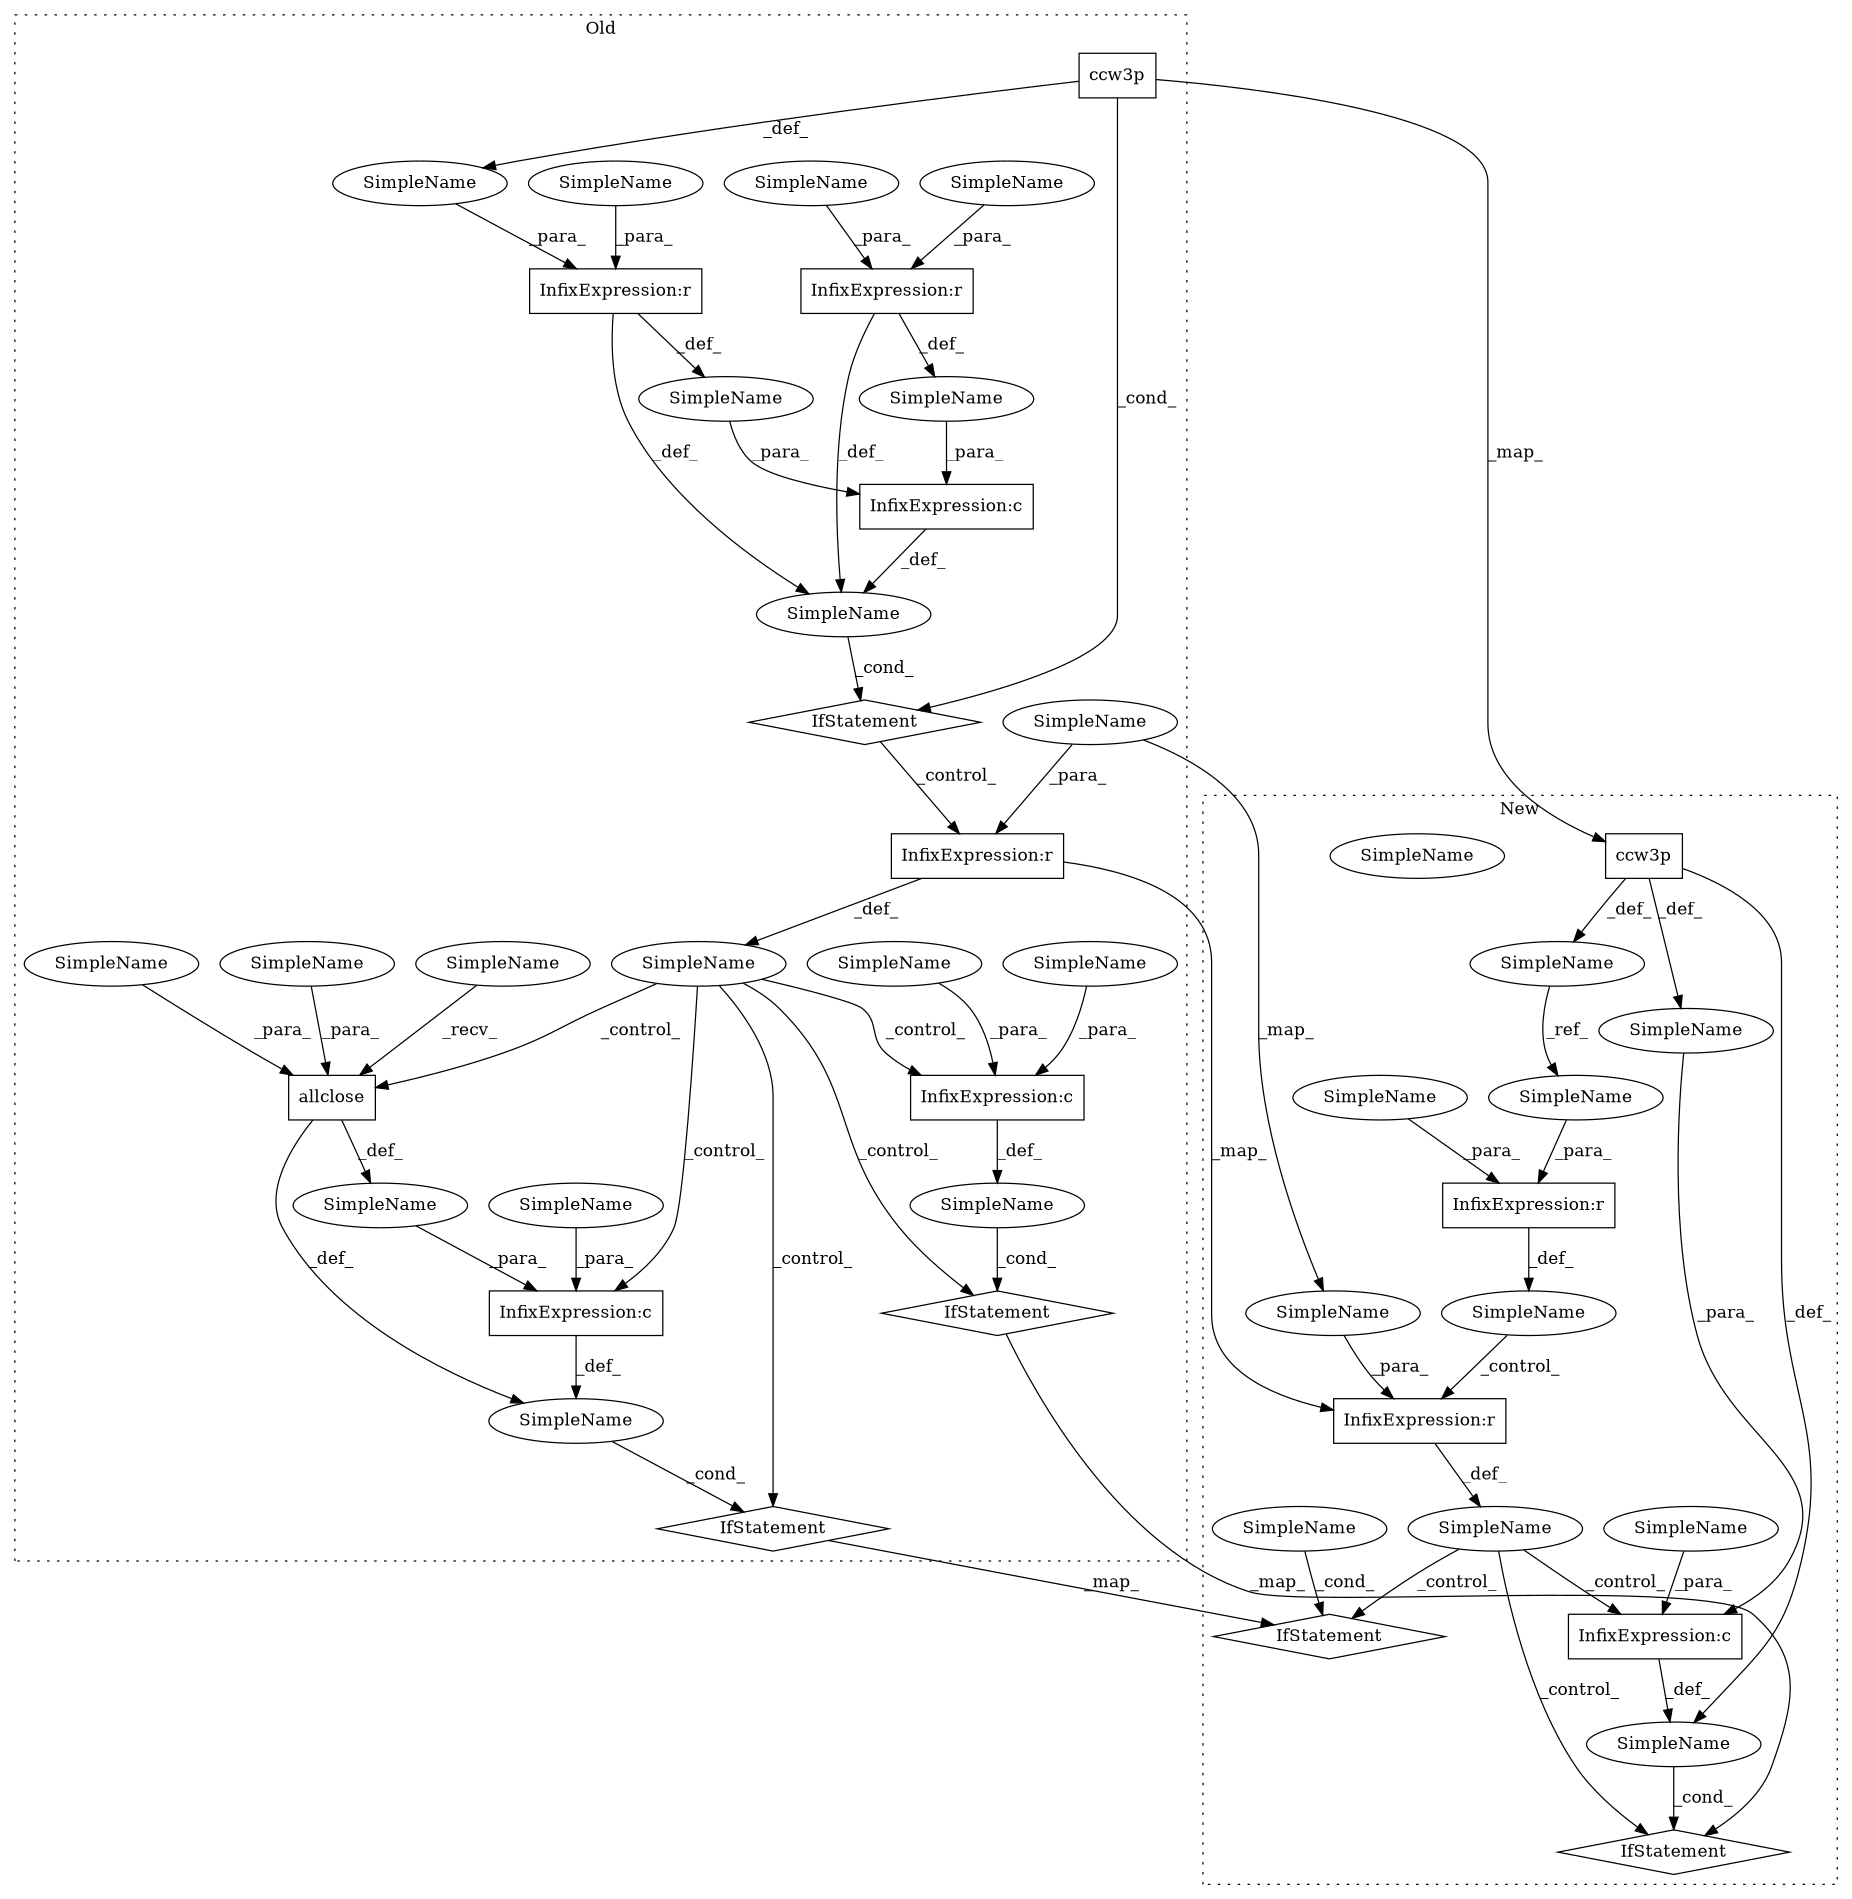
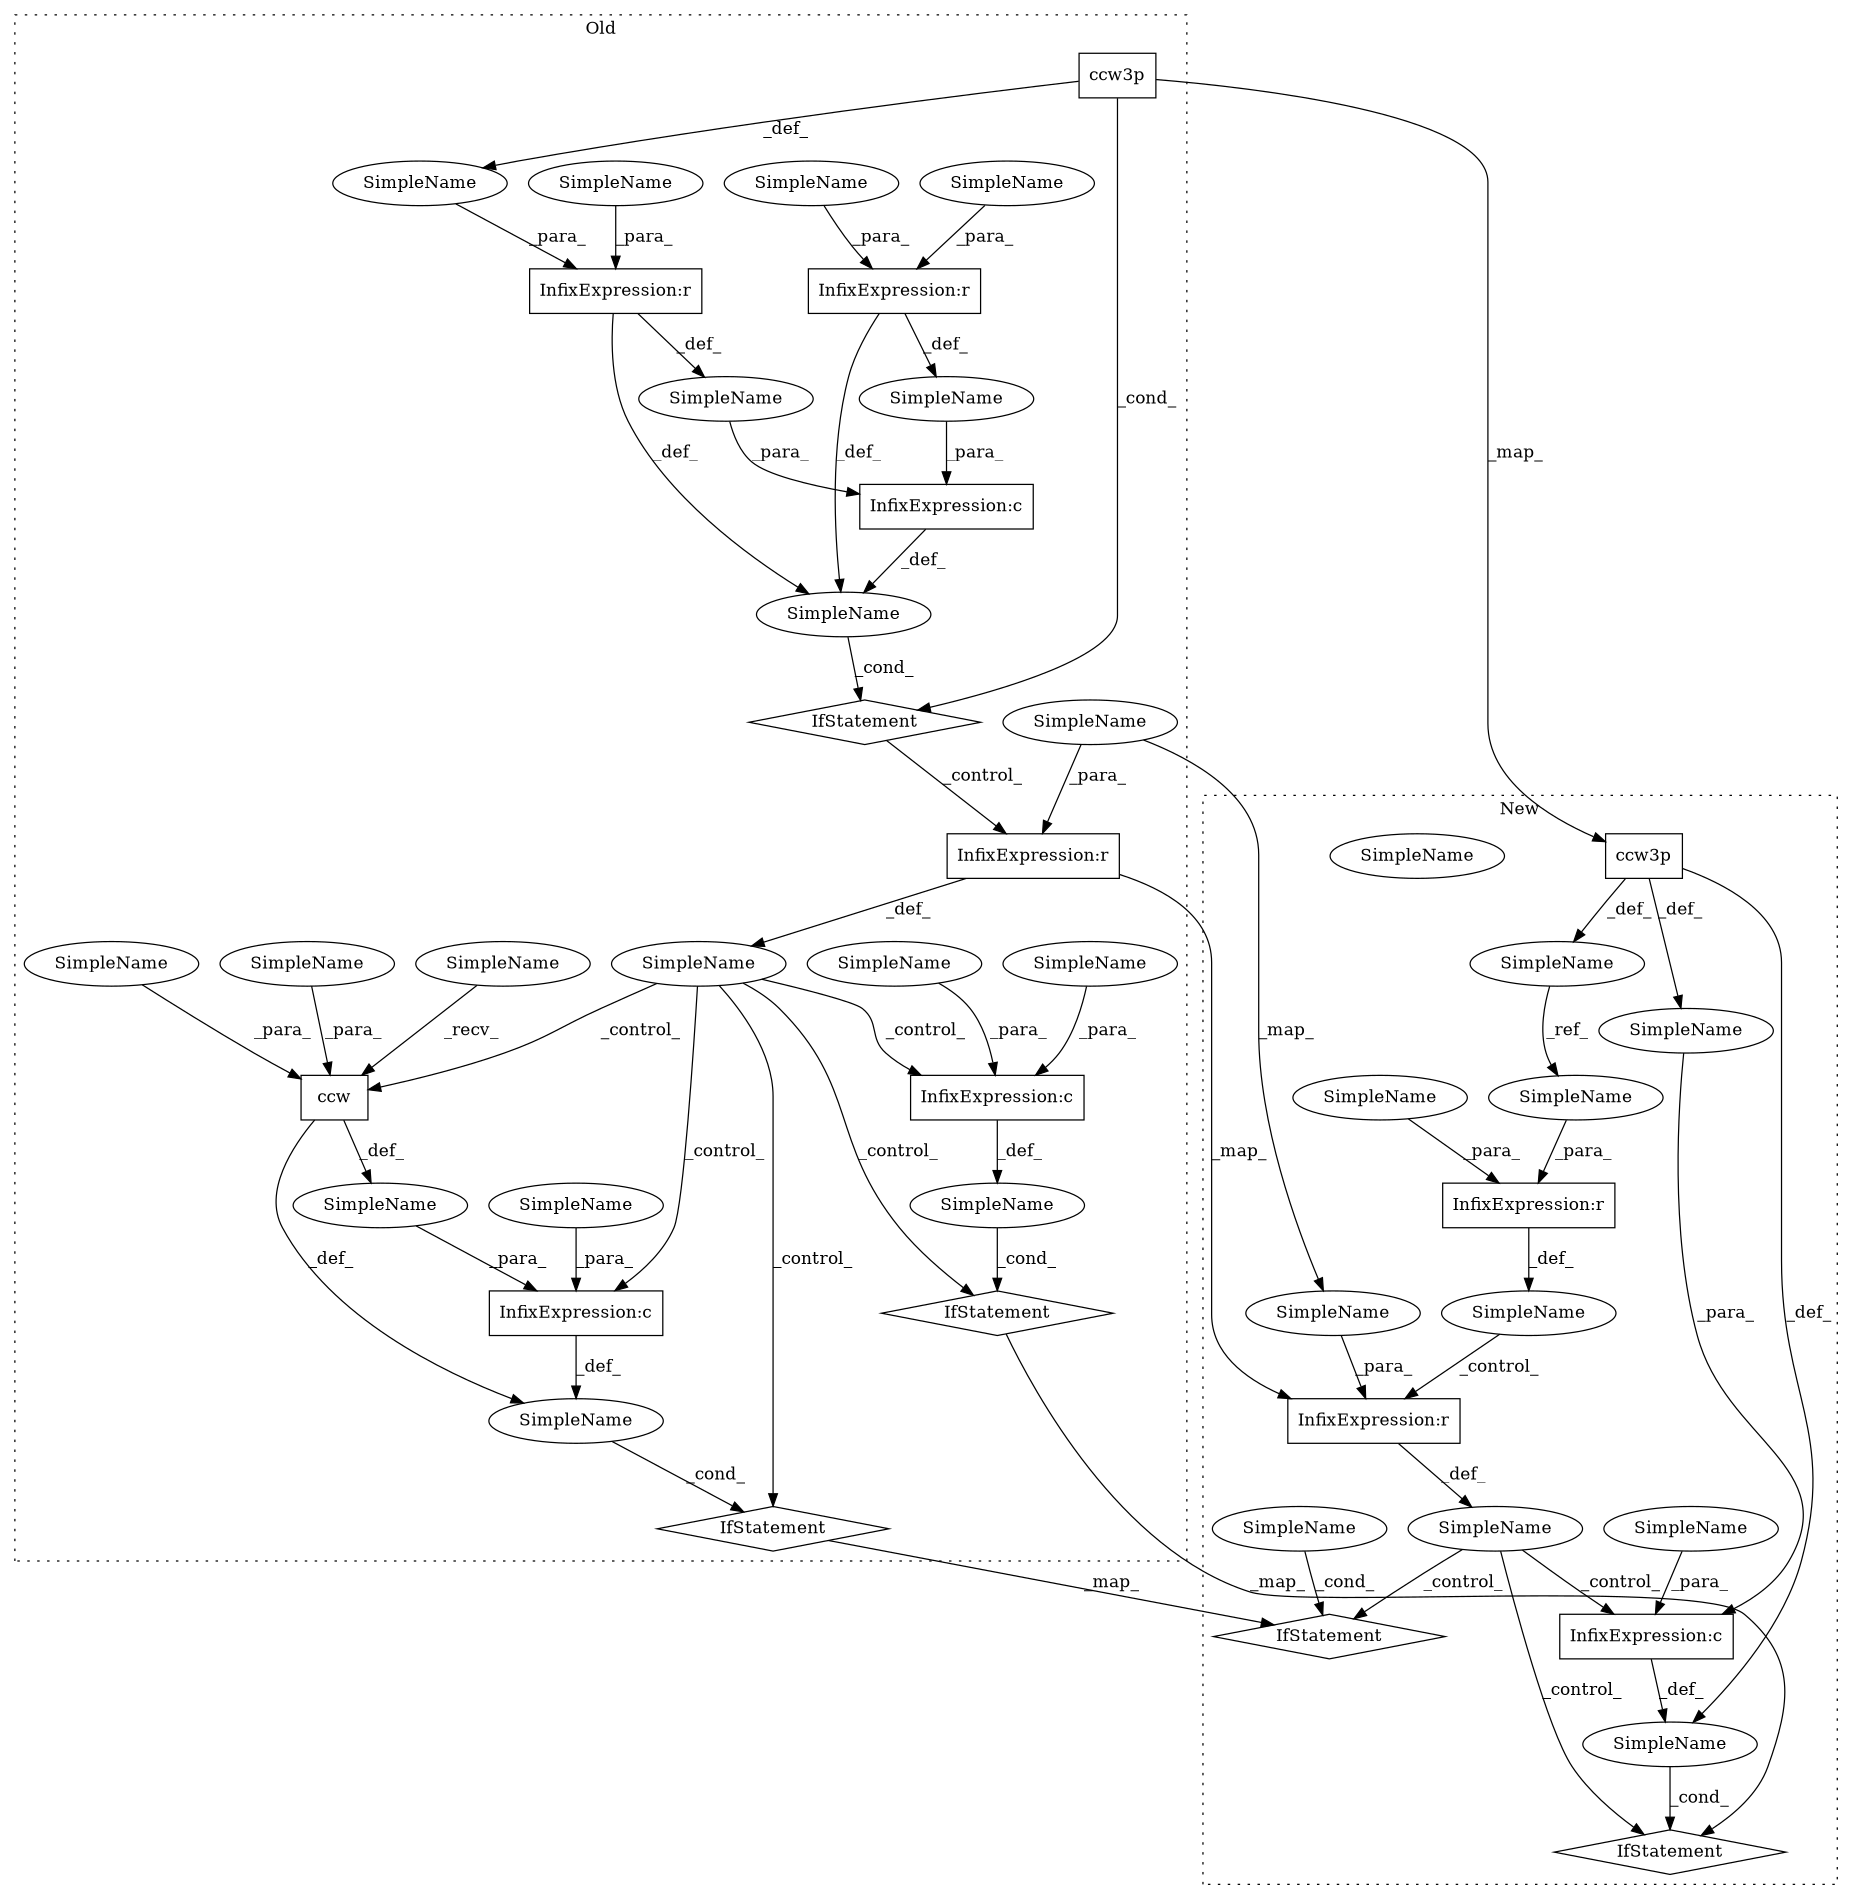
(332, 1098) -> (334, 1098)
